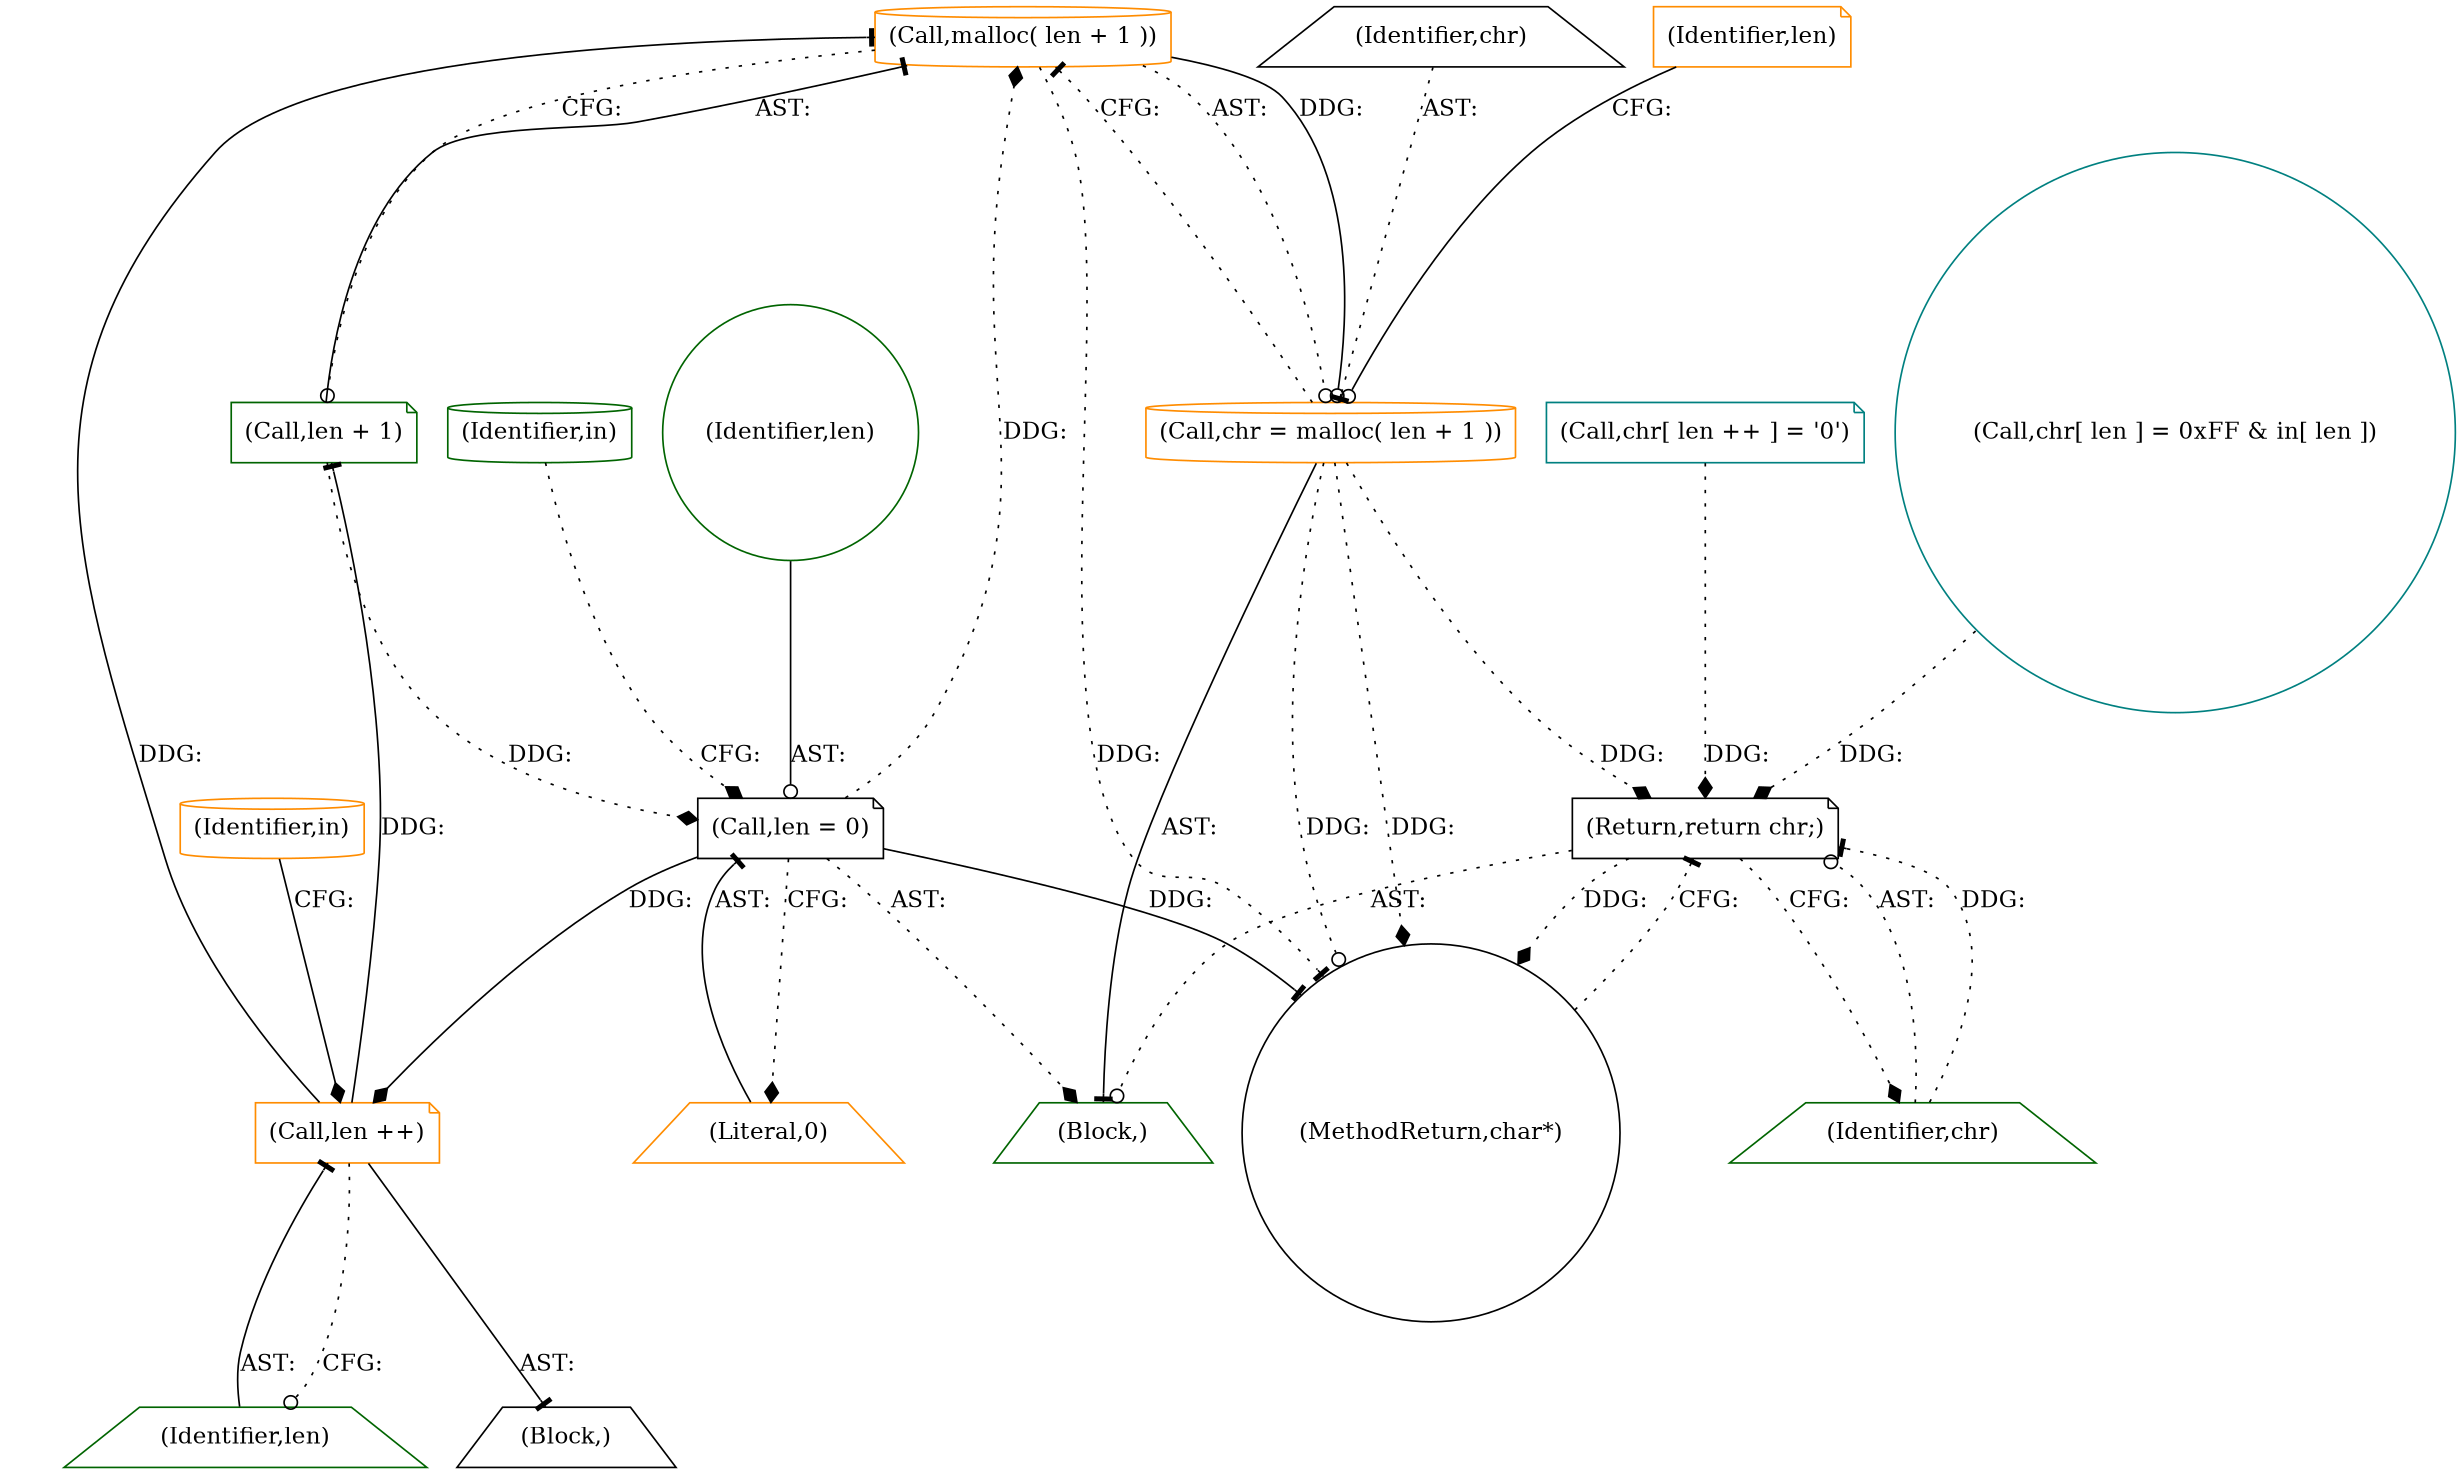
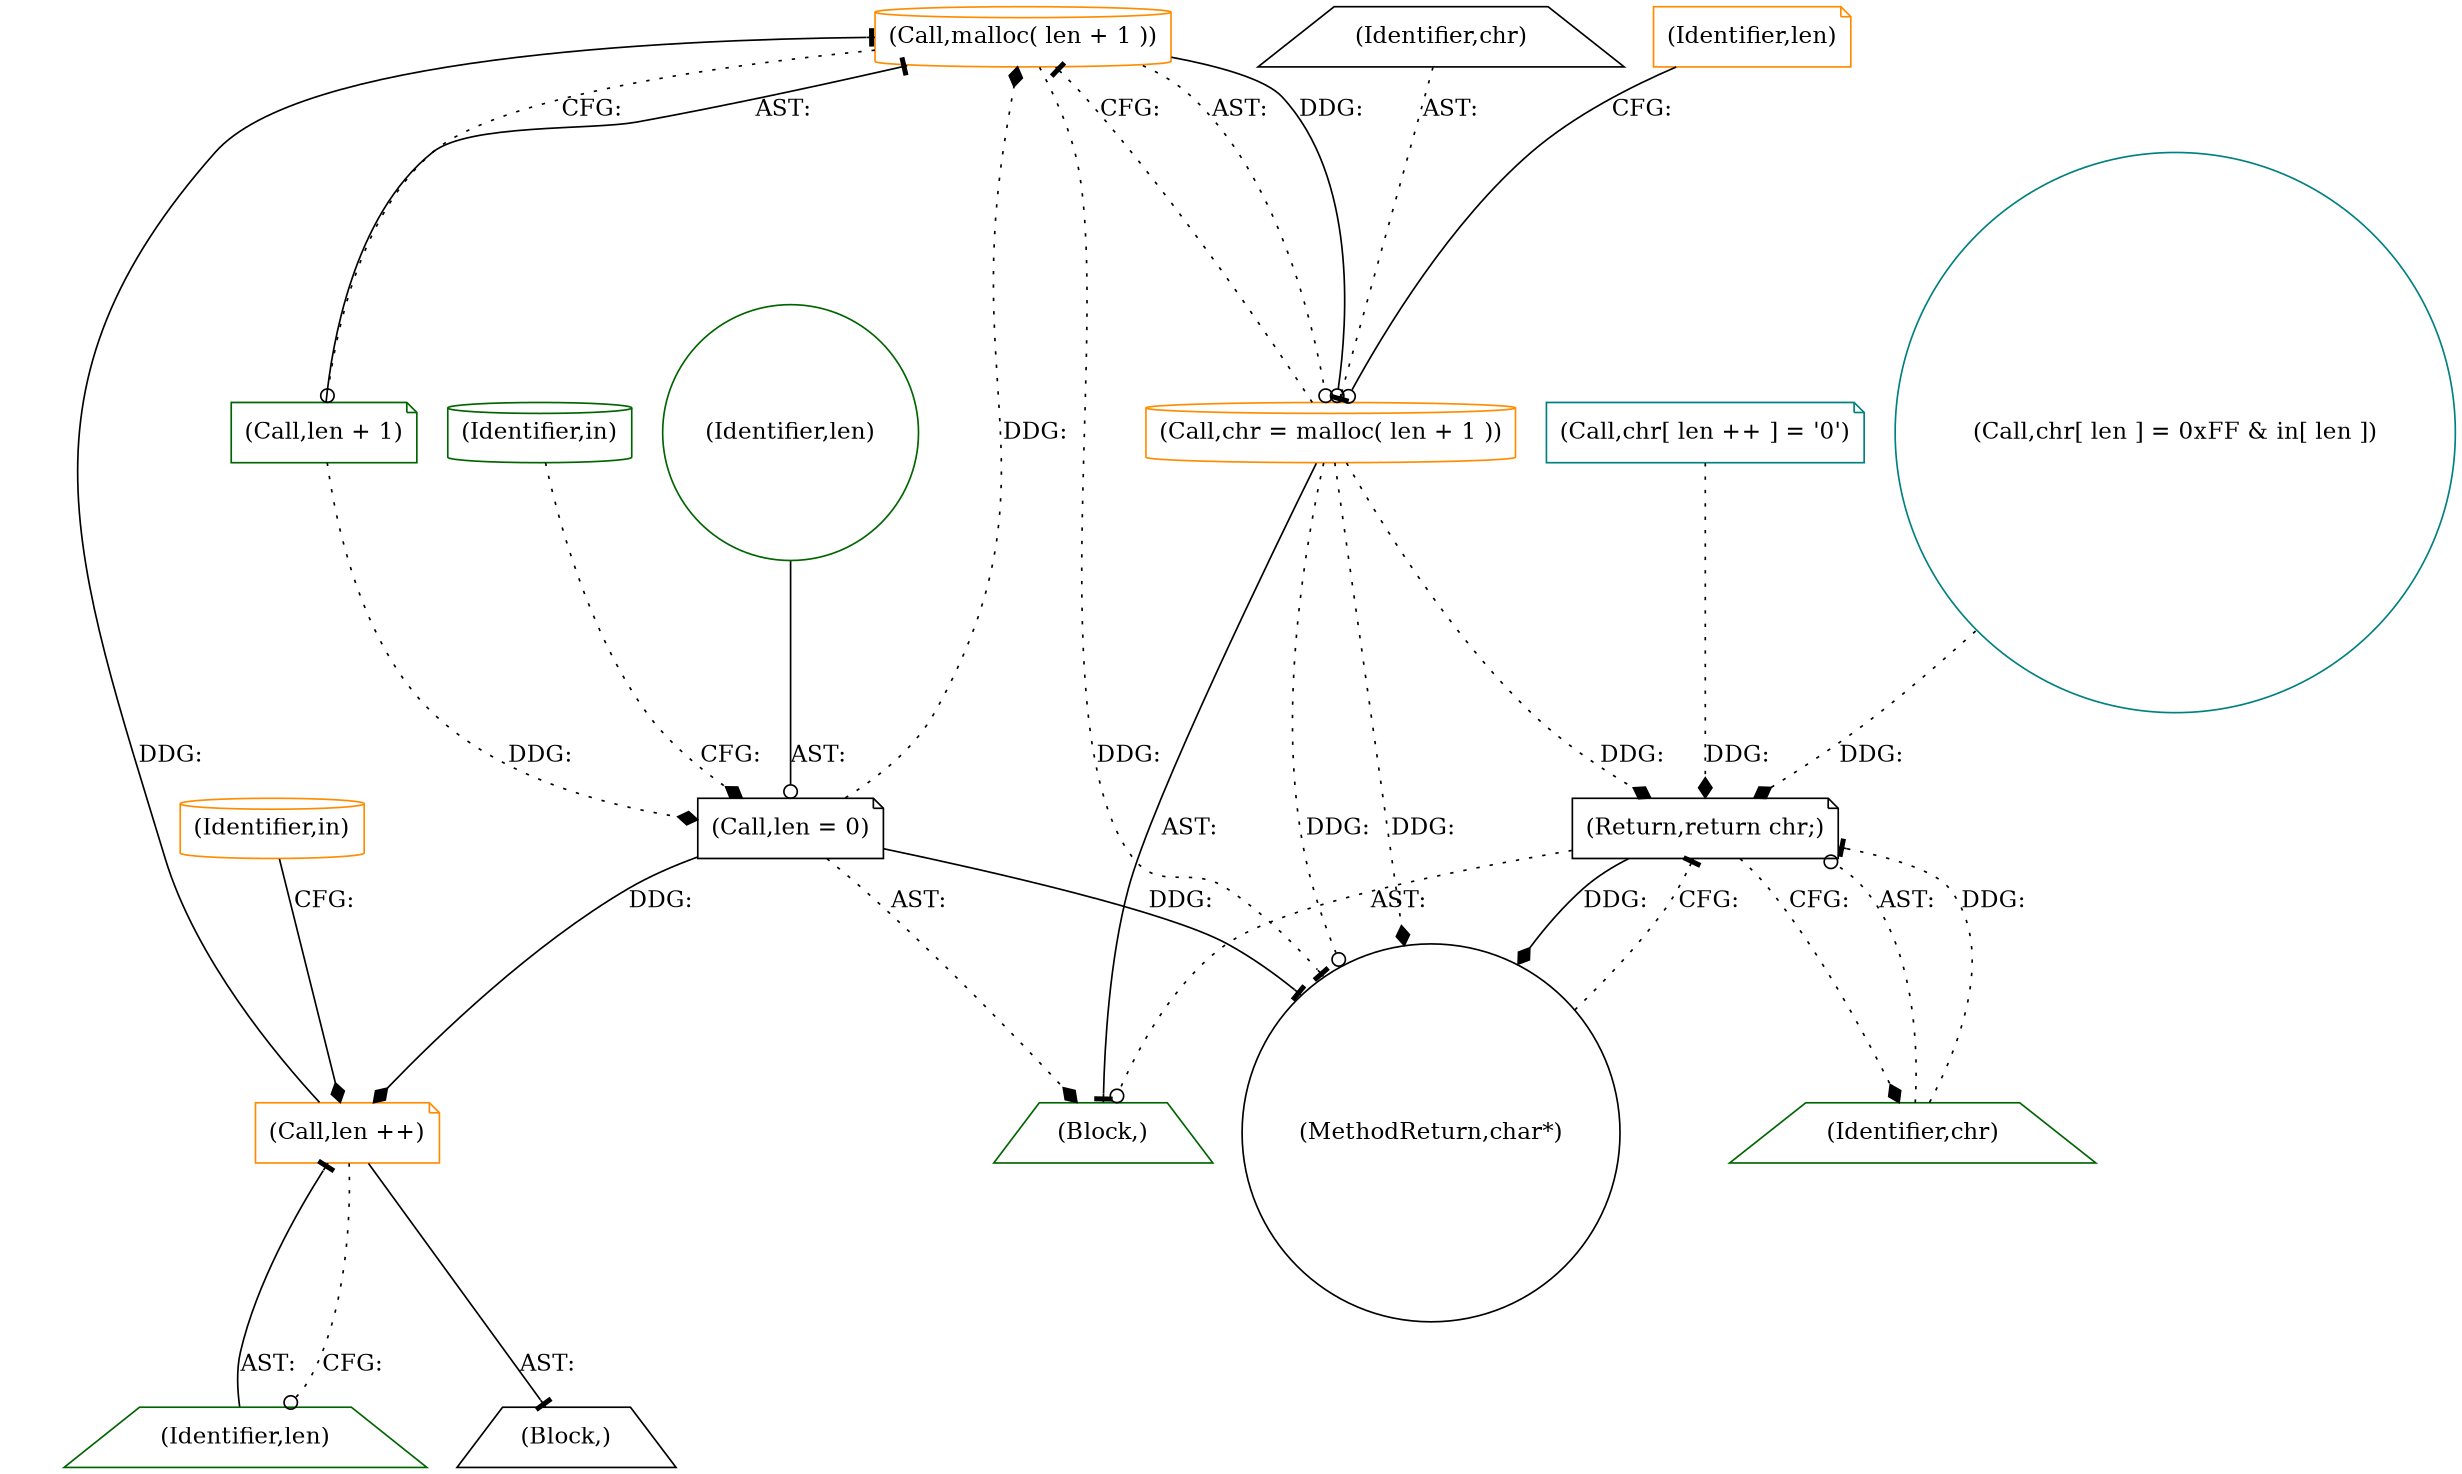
(380, 786) -> none
(1574, 897) -> (1574, 897)
(769, 1133) -> none
